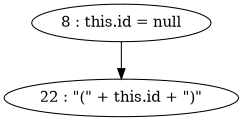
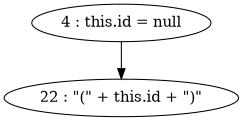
(121, 23) -> (121, 23)
